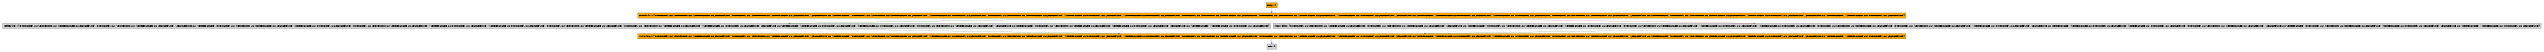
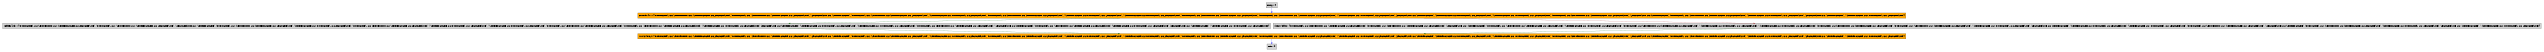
(1272, 5) -> (1272, 5)
